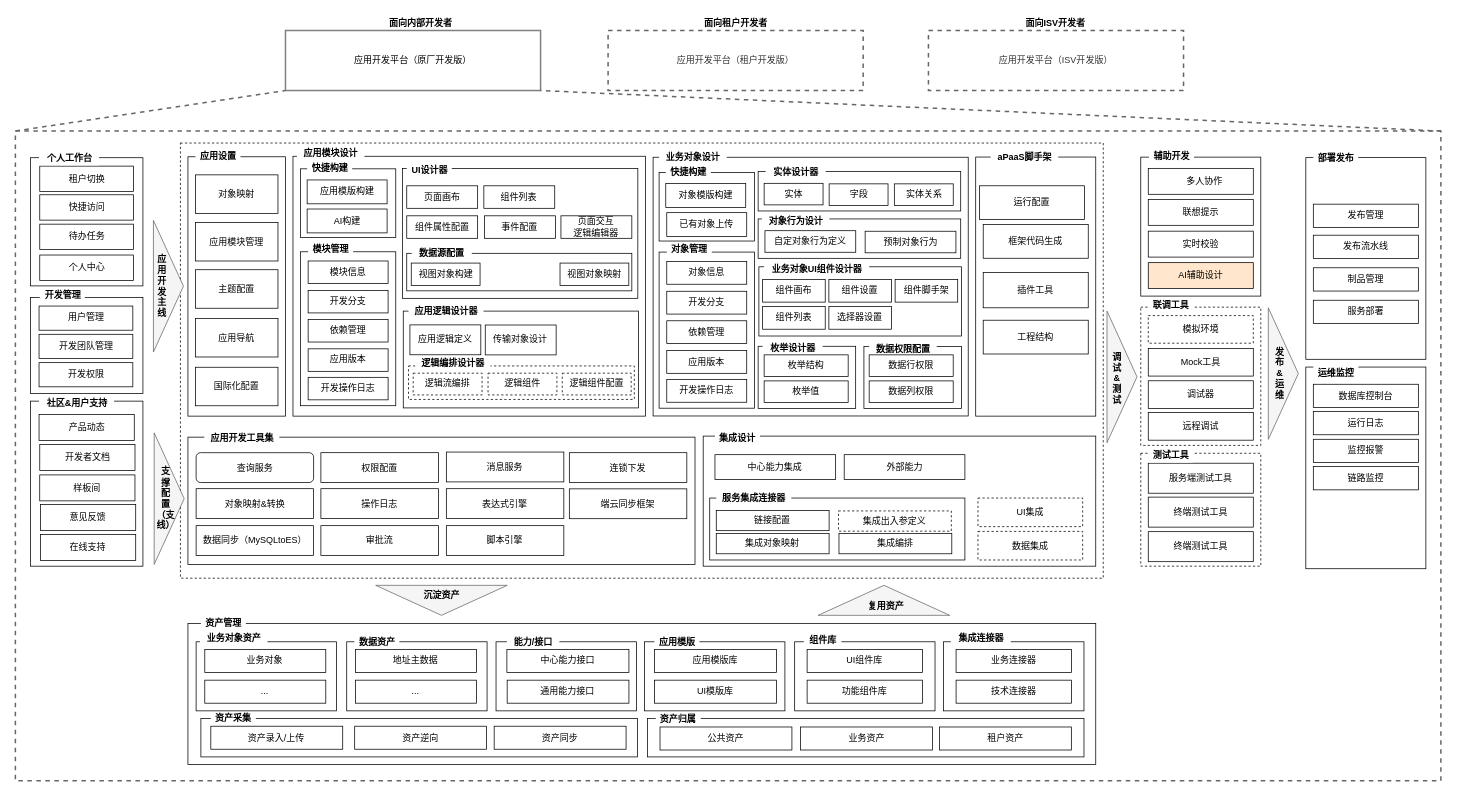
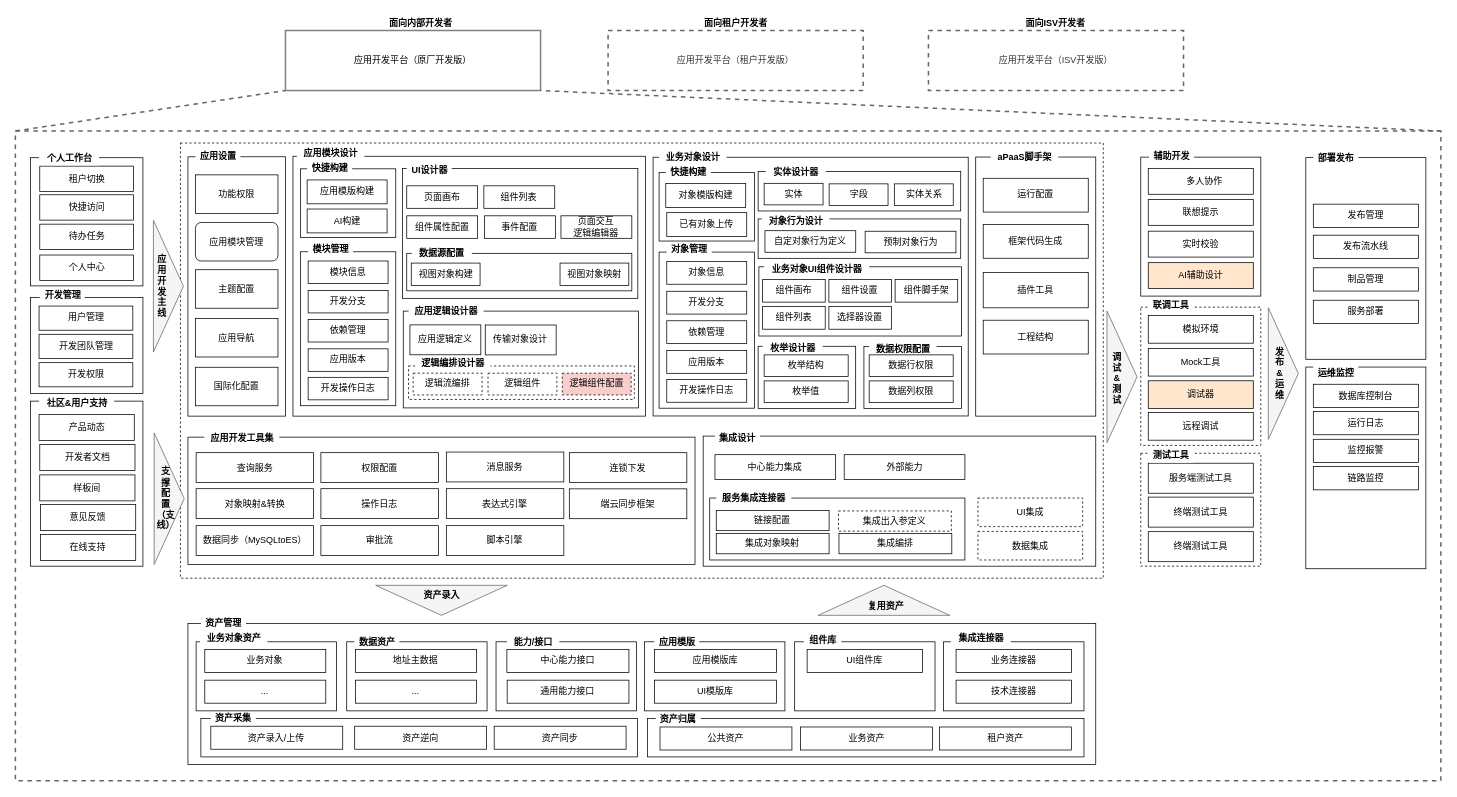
(237, 194) -> (237, 194)
(1032, 202) -> (1035, 195)
(237, 242) -> (237, 242)
(1200, 329) -> (1200, 329)
(597, 384) -> (597, 384)
(1200, 394) -> (1200, 394)
(255, 467) -> (255, 467)
(442, 595) -> (442, 595)
(865, 691) -> none
